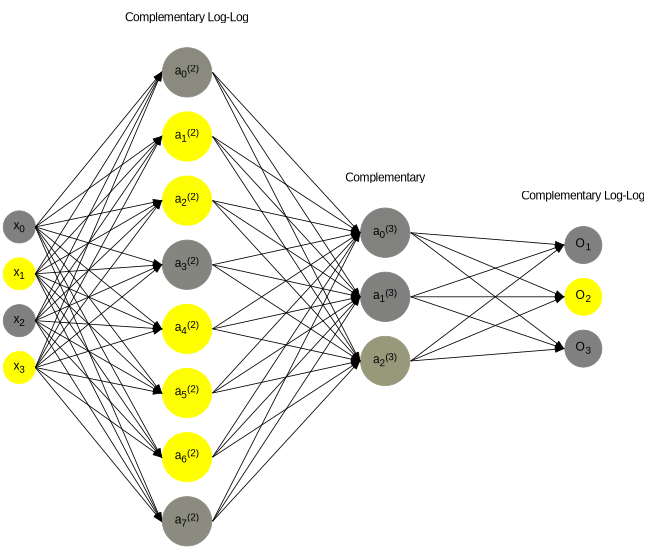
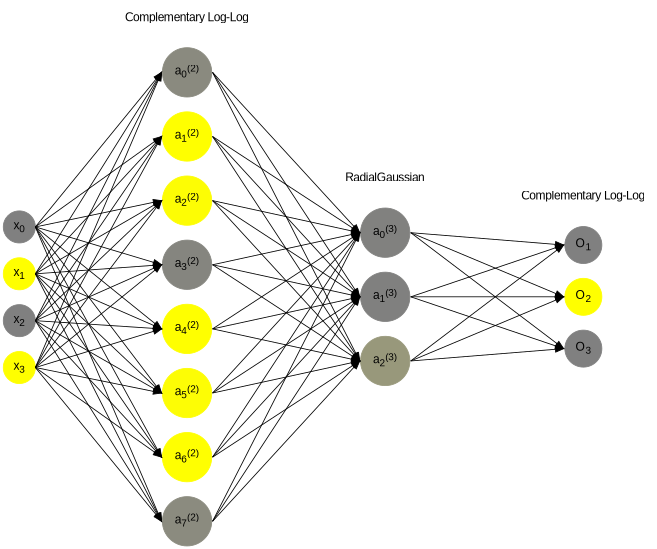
(385, 178) -> (385, 178)
